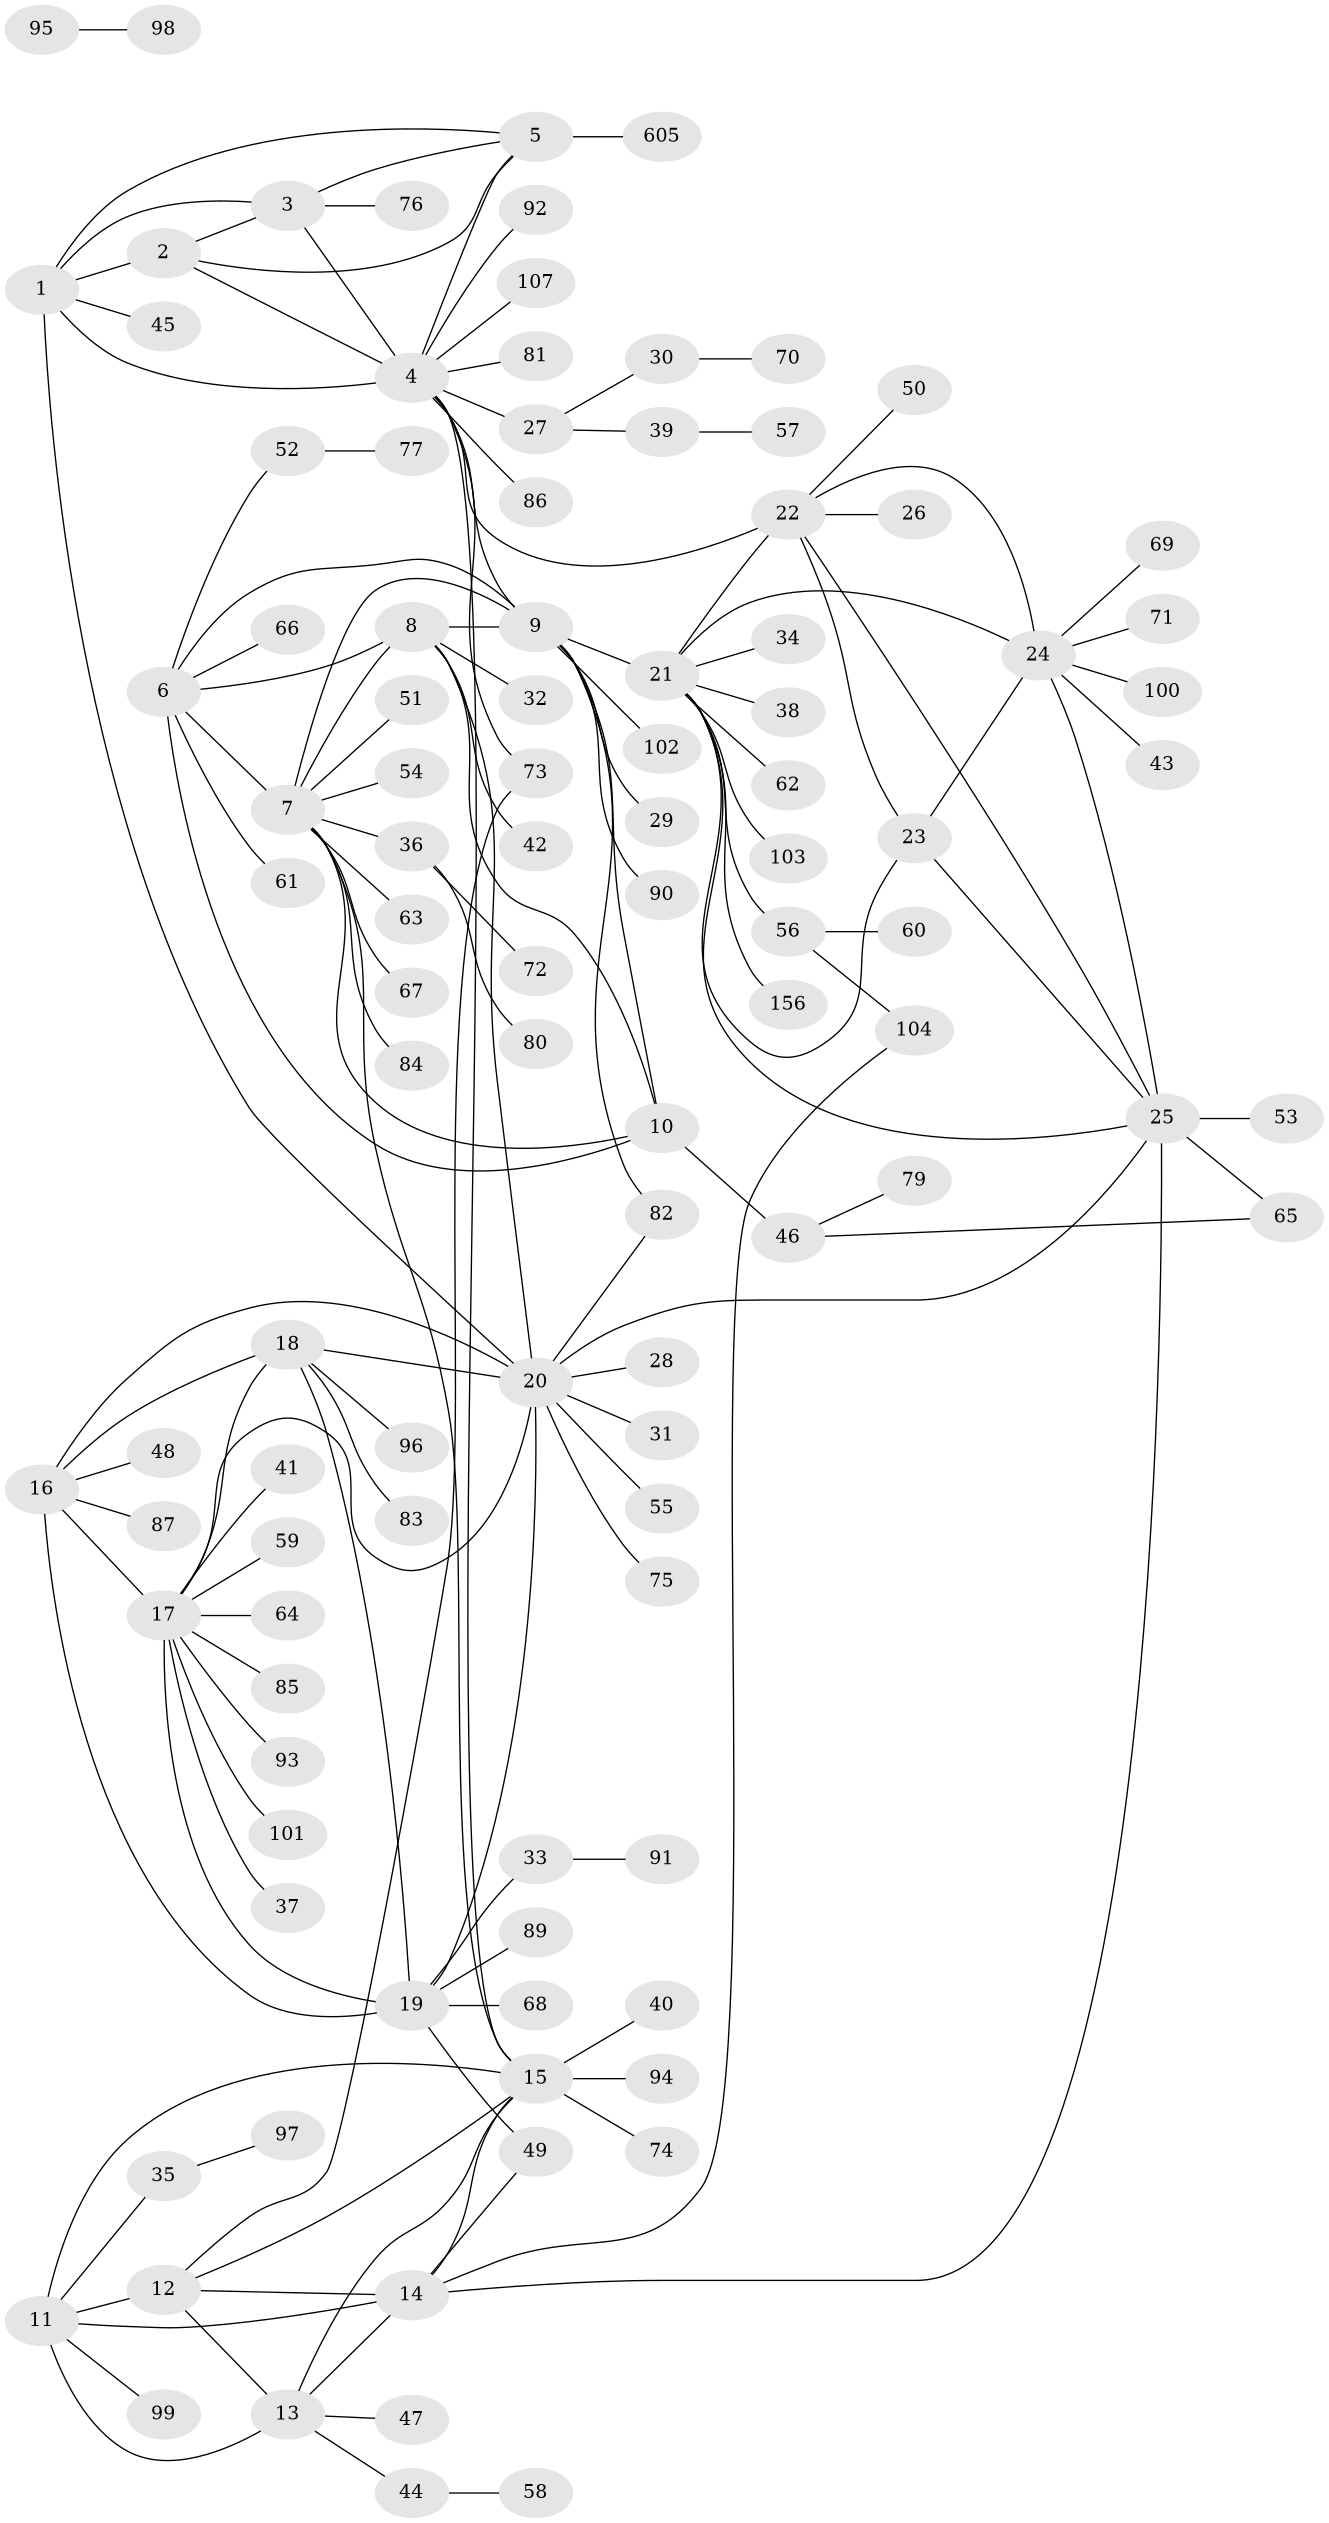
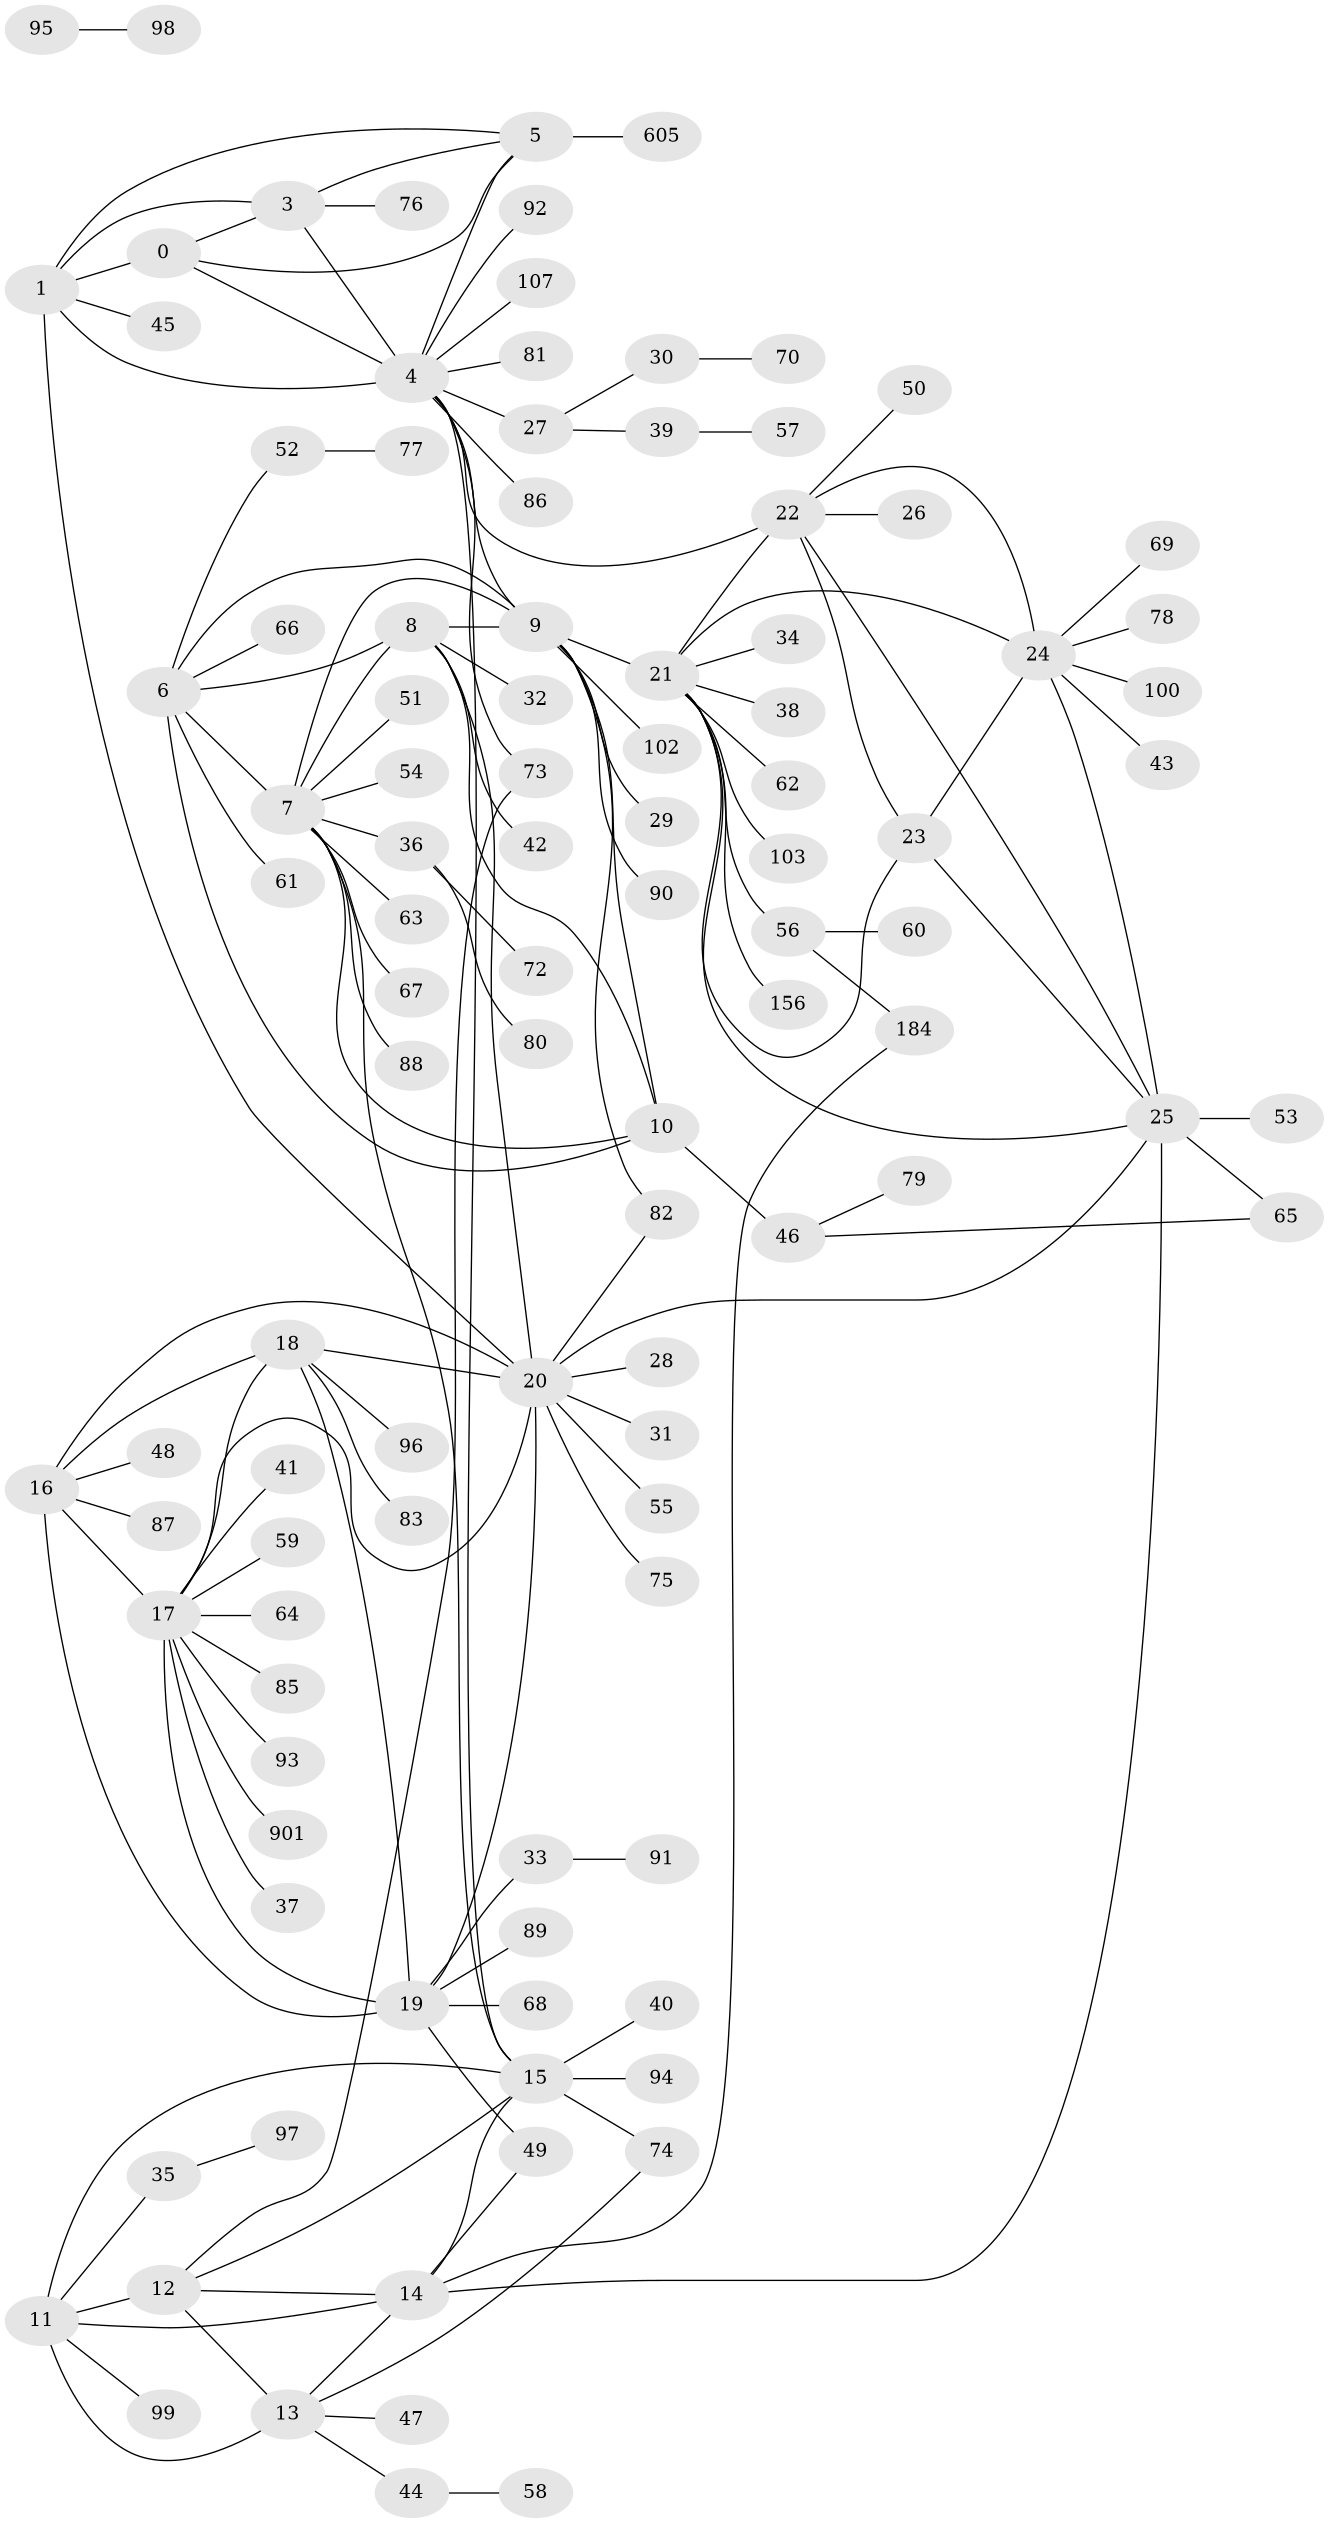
(164, 253) -> (164, 253)
(1163, 619) -> (1163, 619)
(915, 1031) -> (915, 1031)
(412, 1066) -> (412, 1066)
(288, 1835) -> (288, 1835)
(399, 2238) -> (490, 2302)
